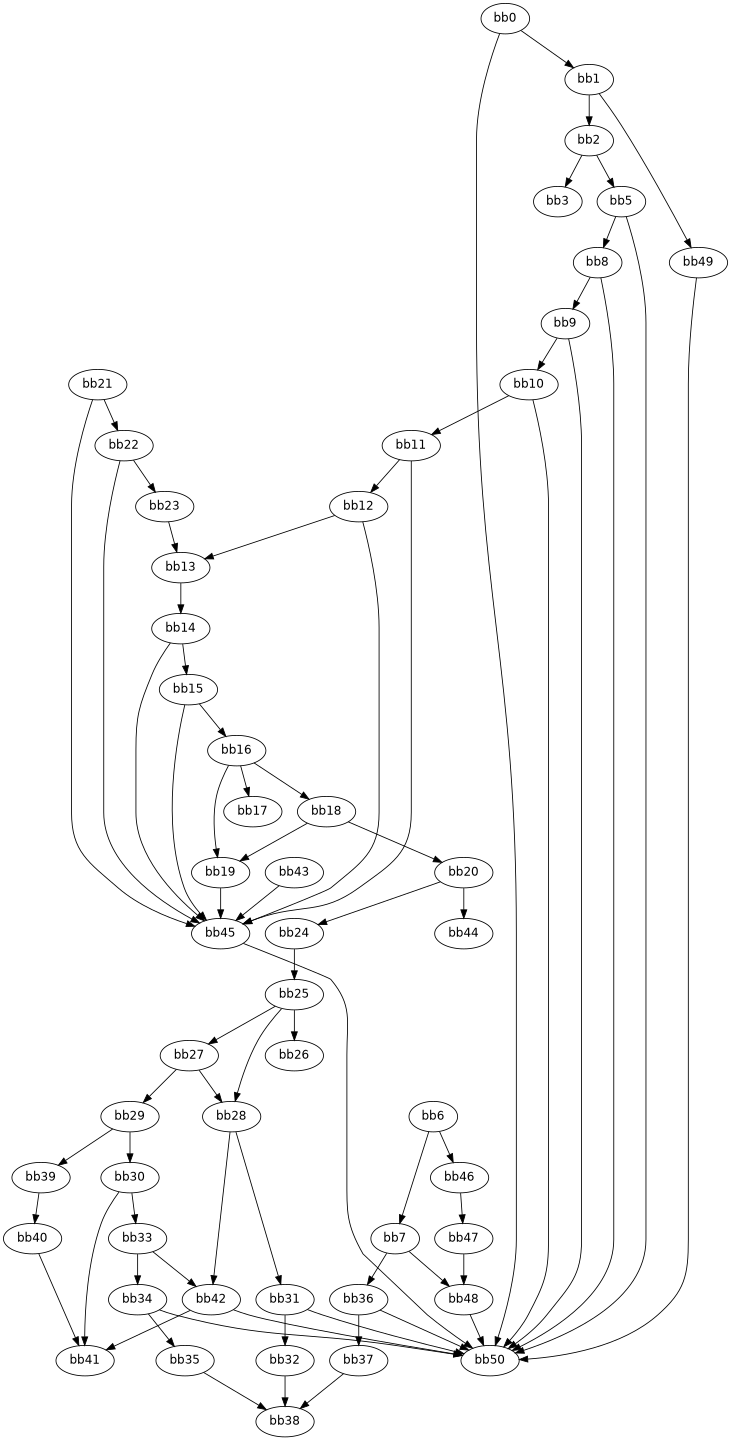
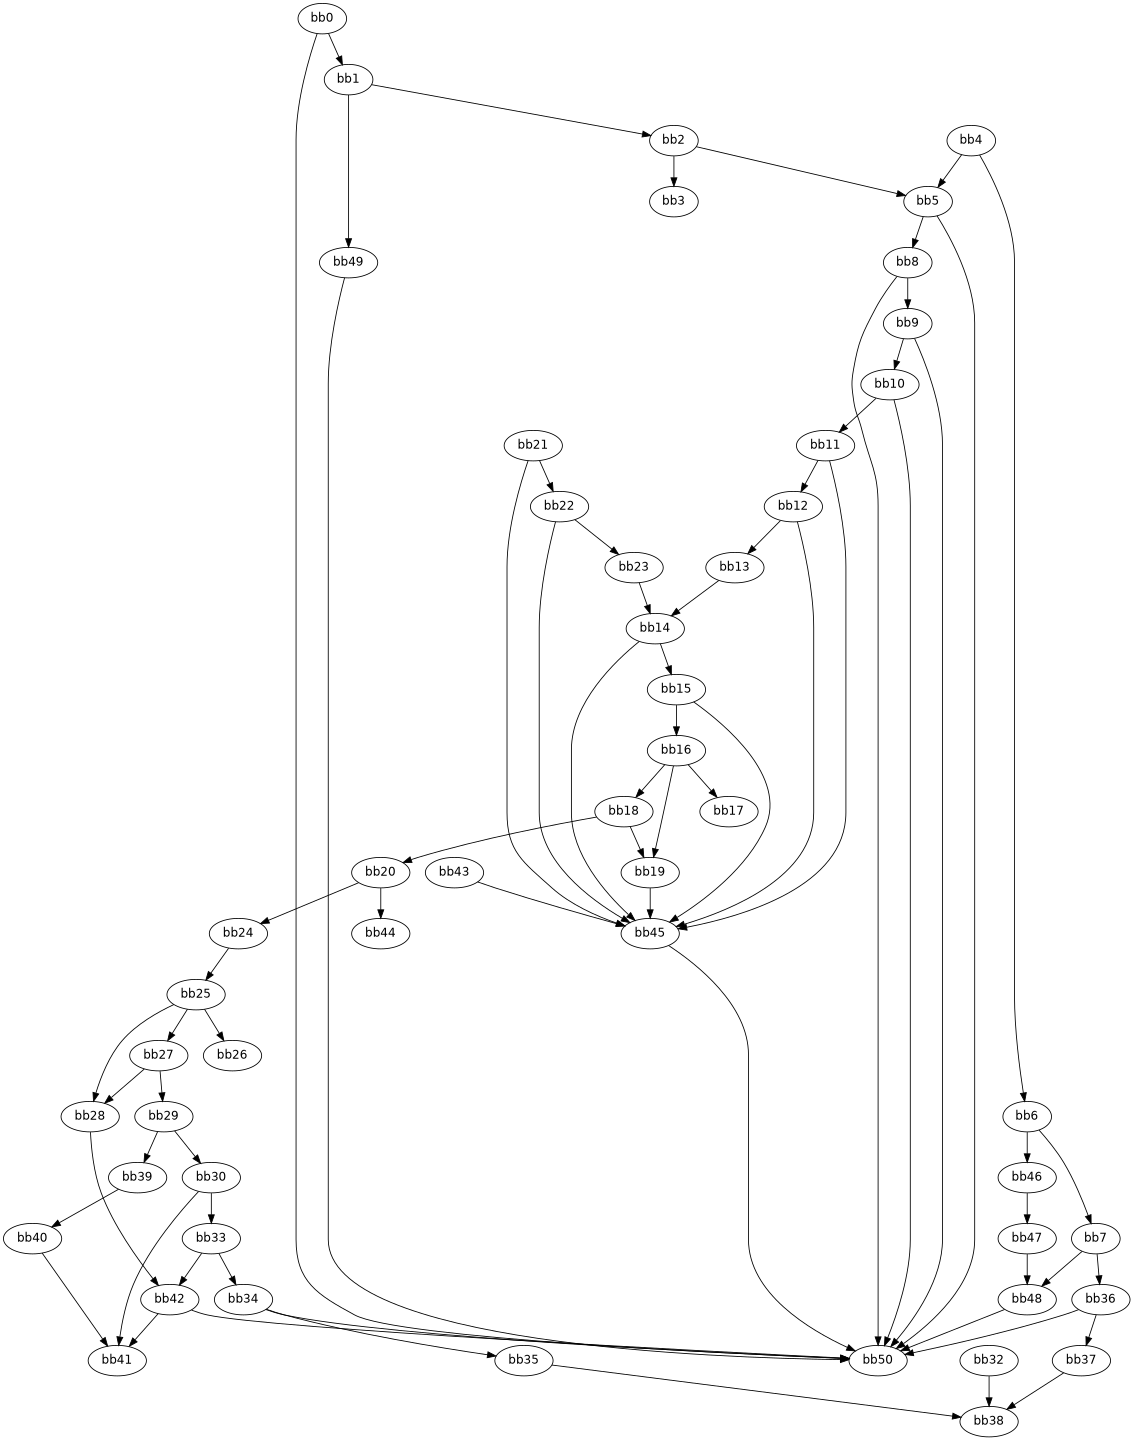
none -> (971, 141)
(172, 533) -> (643, 594)
(285, 1300) -> none
